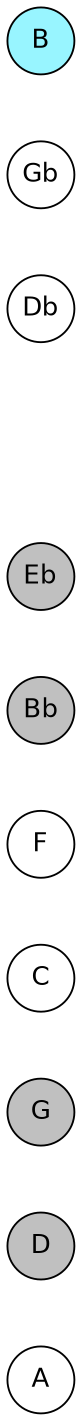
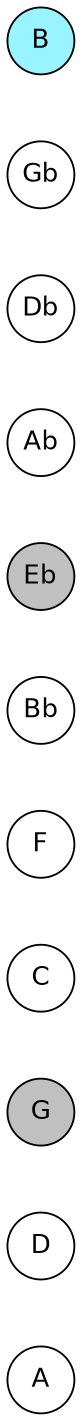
none -> (41, 443)
(41, 710) -> (41, 710)
(41, 1246) -> (41, 1246)
